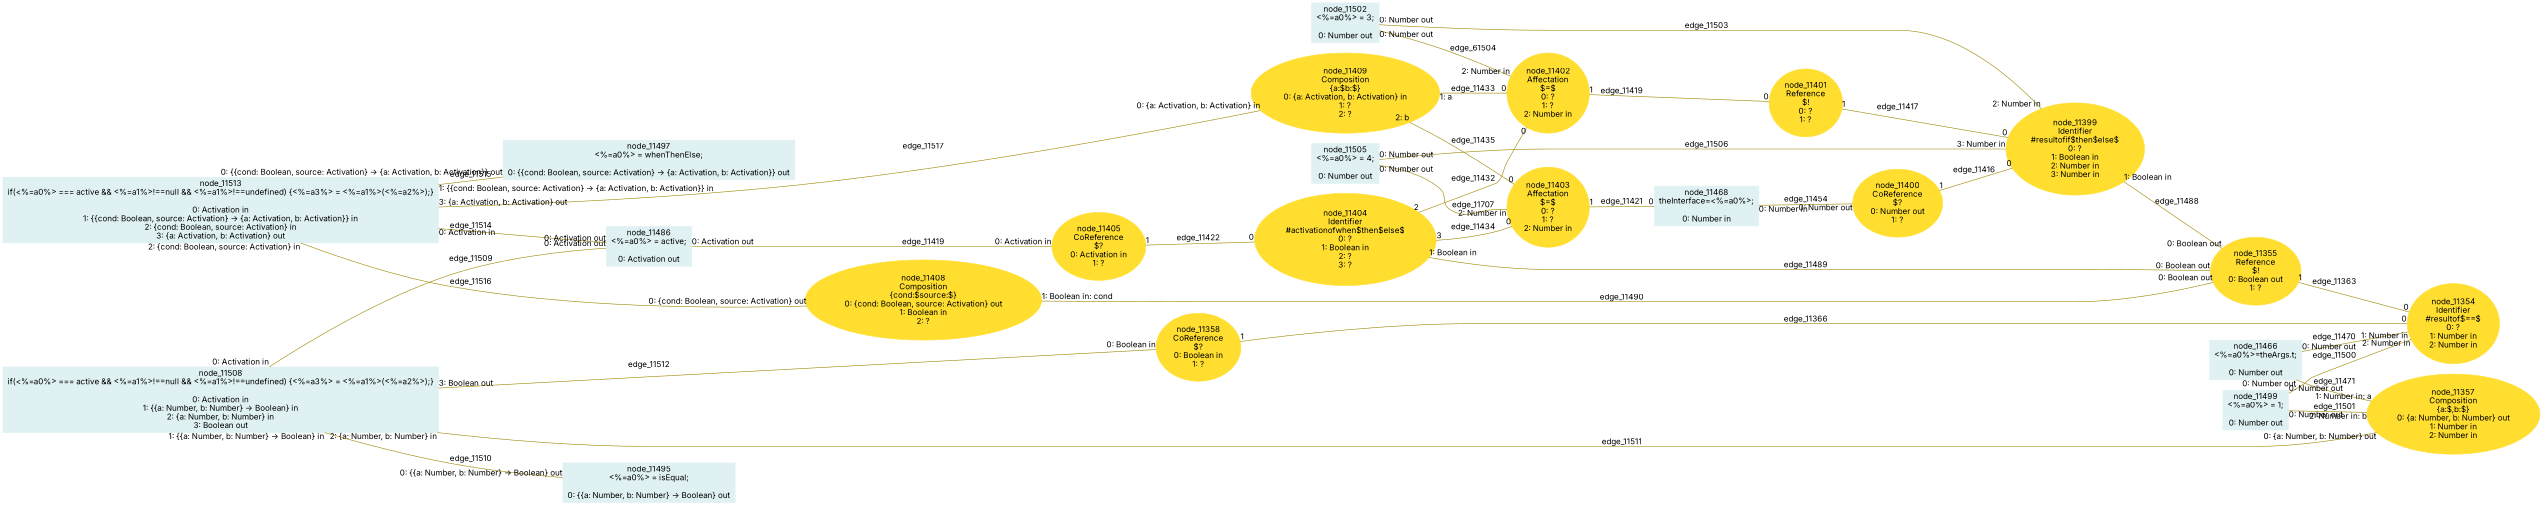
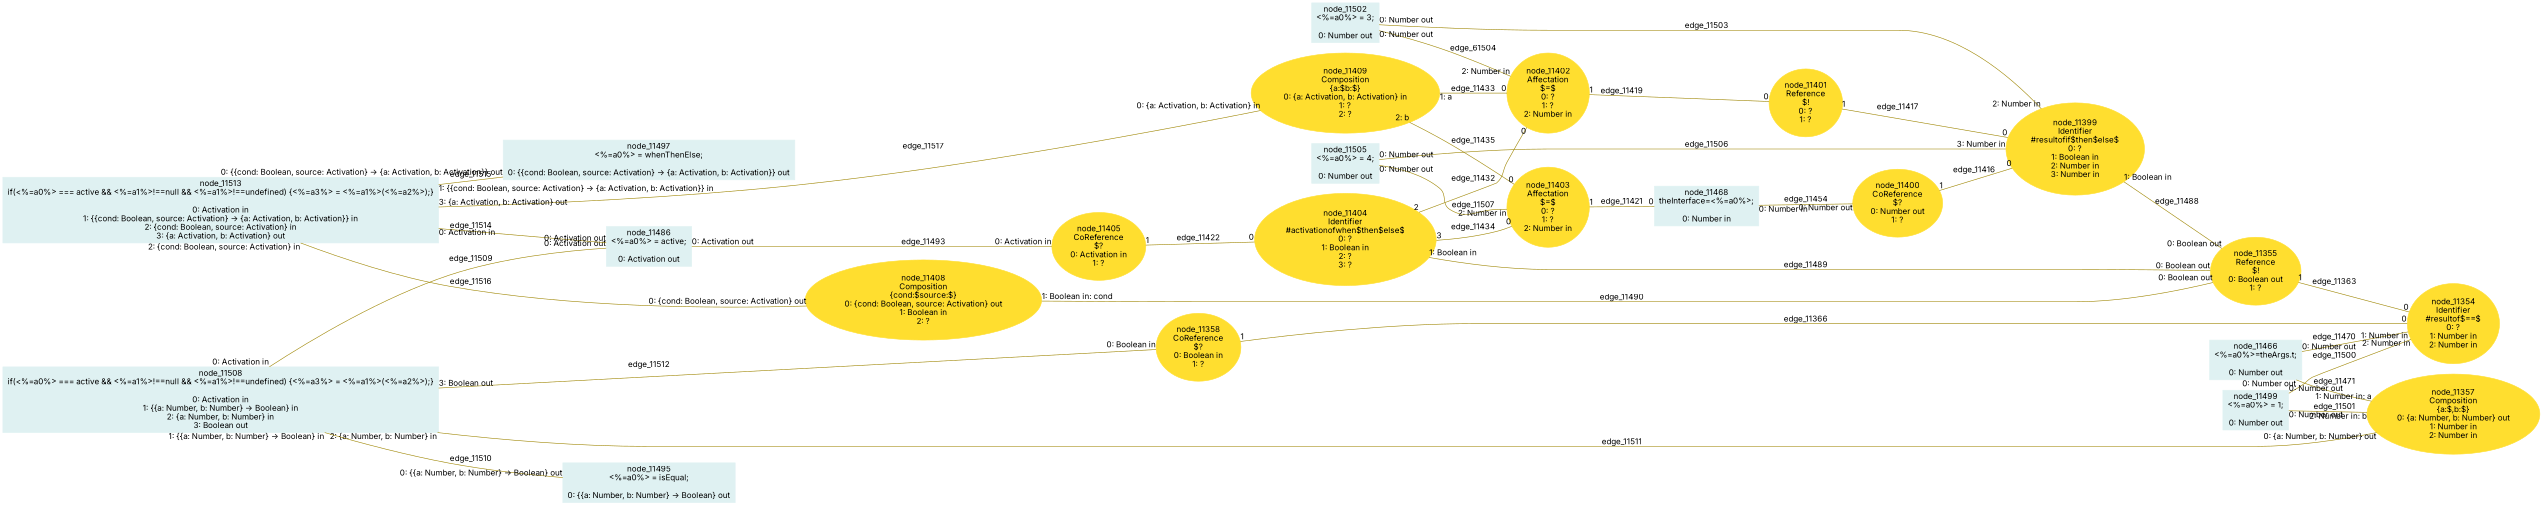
(1473, 205) -> (1473, 205)
(923, 242) -> (923, 242)
